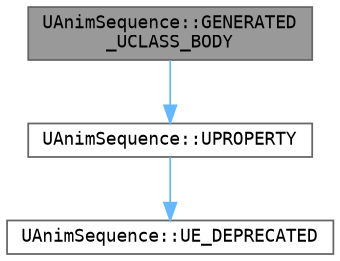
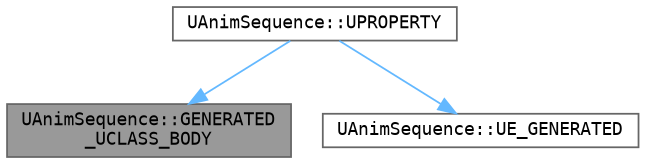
(170, 83) -> (247, 68)
(170, 237) -> (481, 131)
